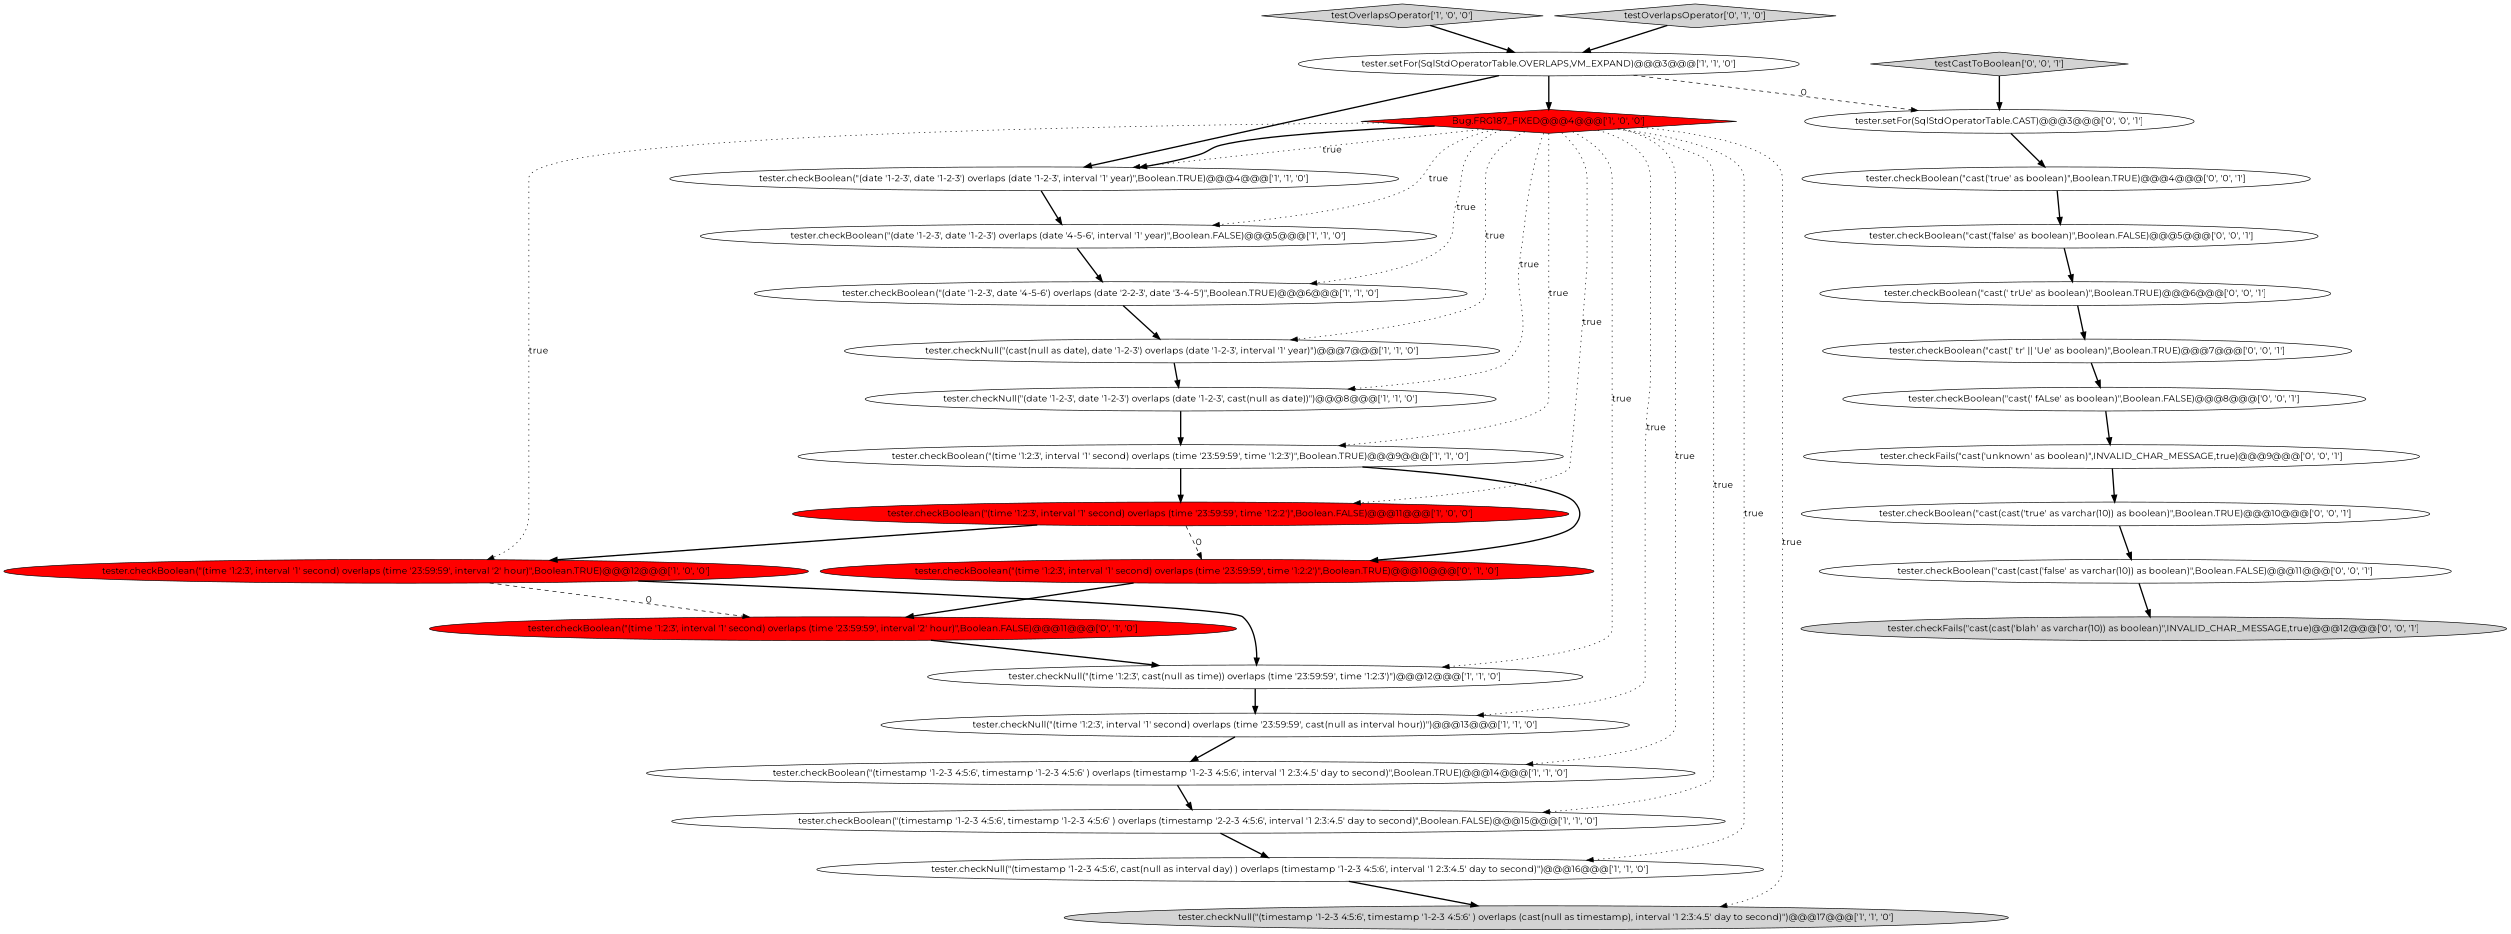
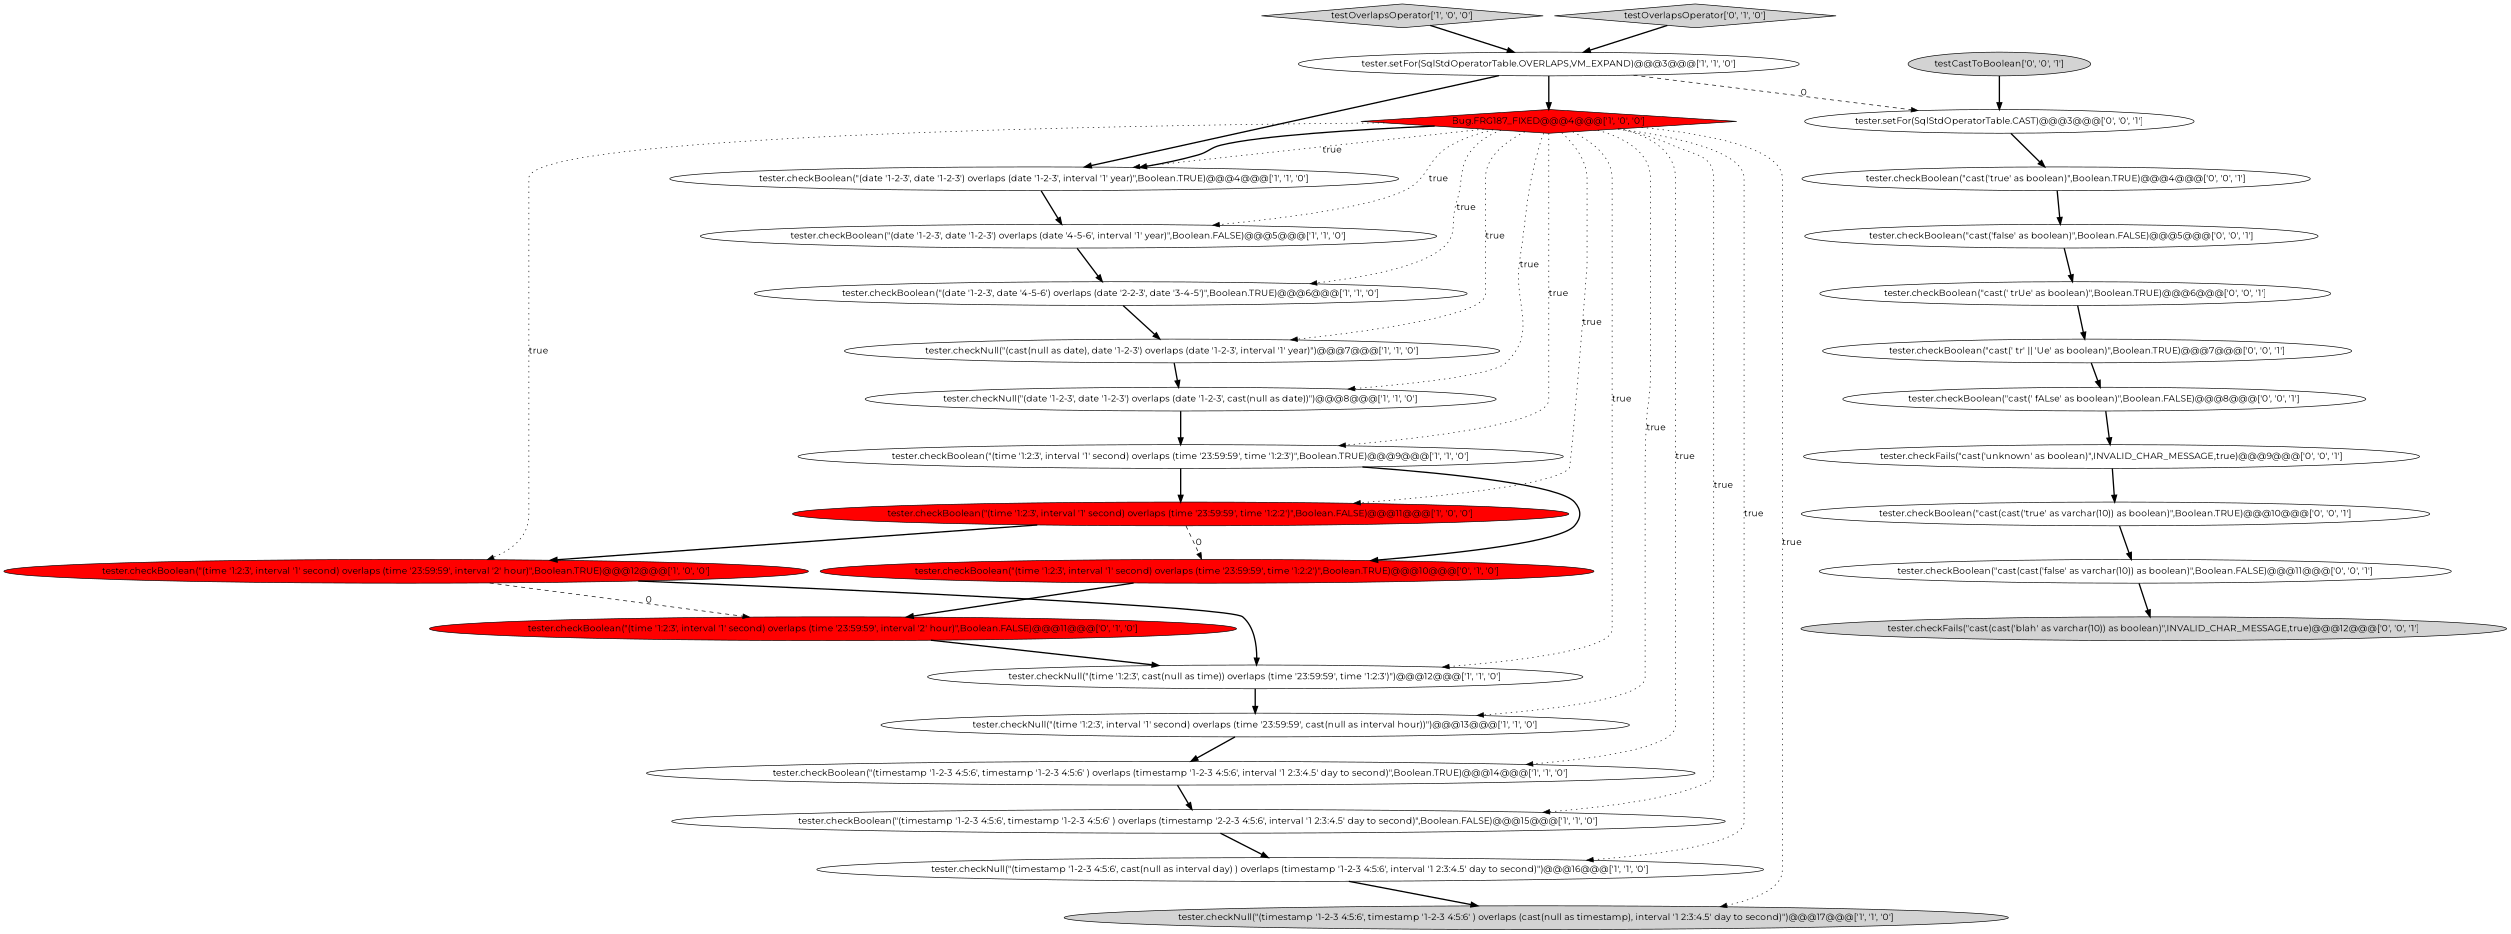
(1999, 64) -> (1999, 64)
